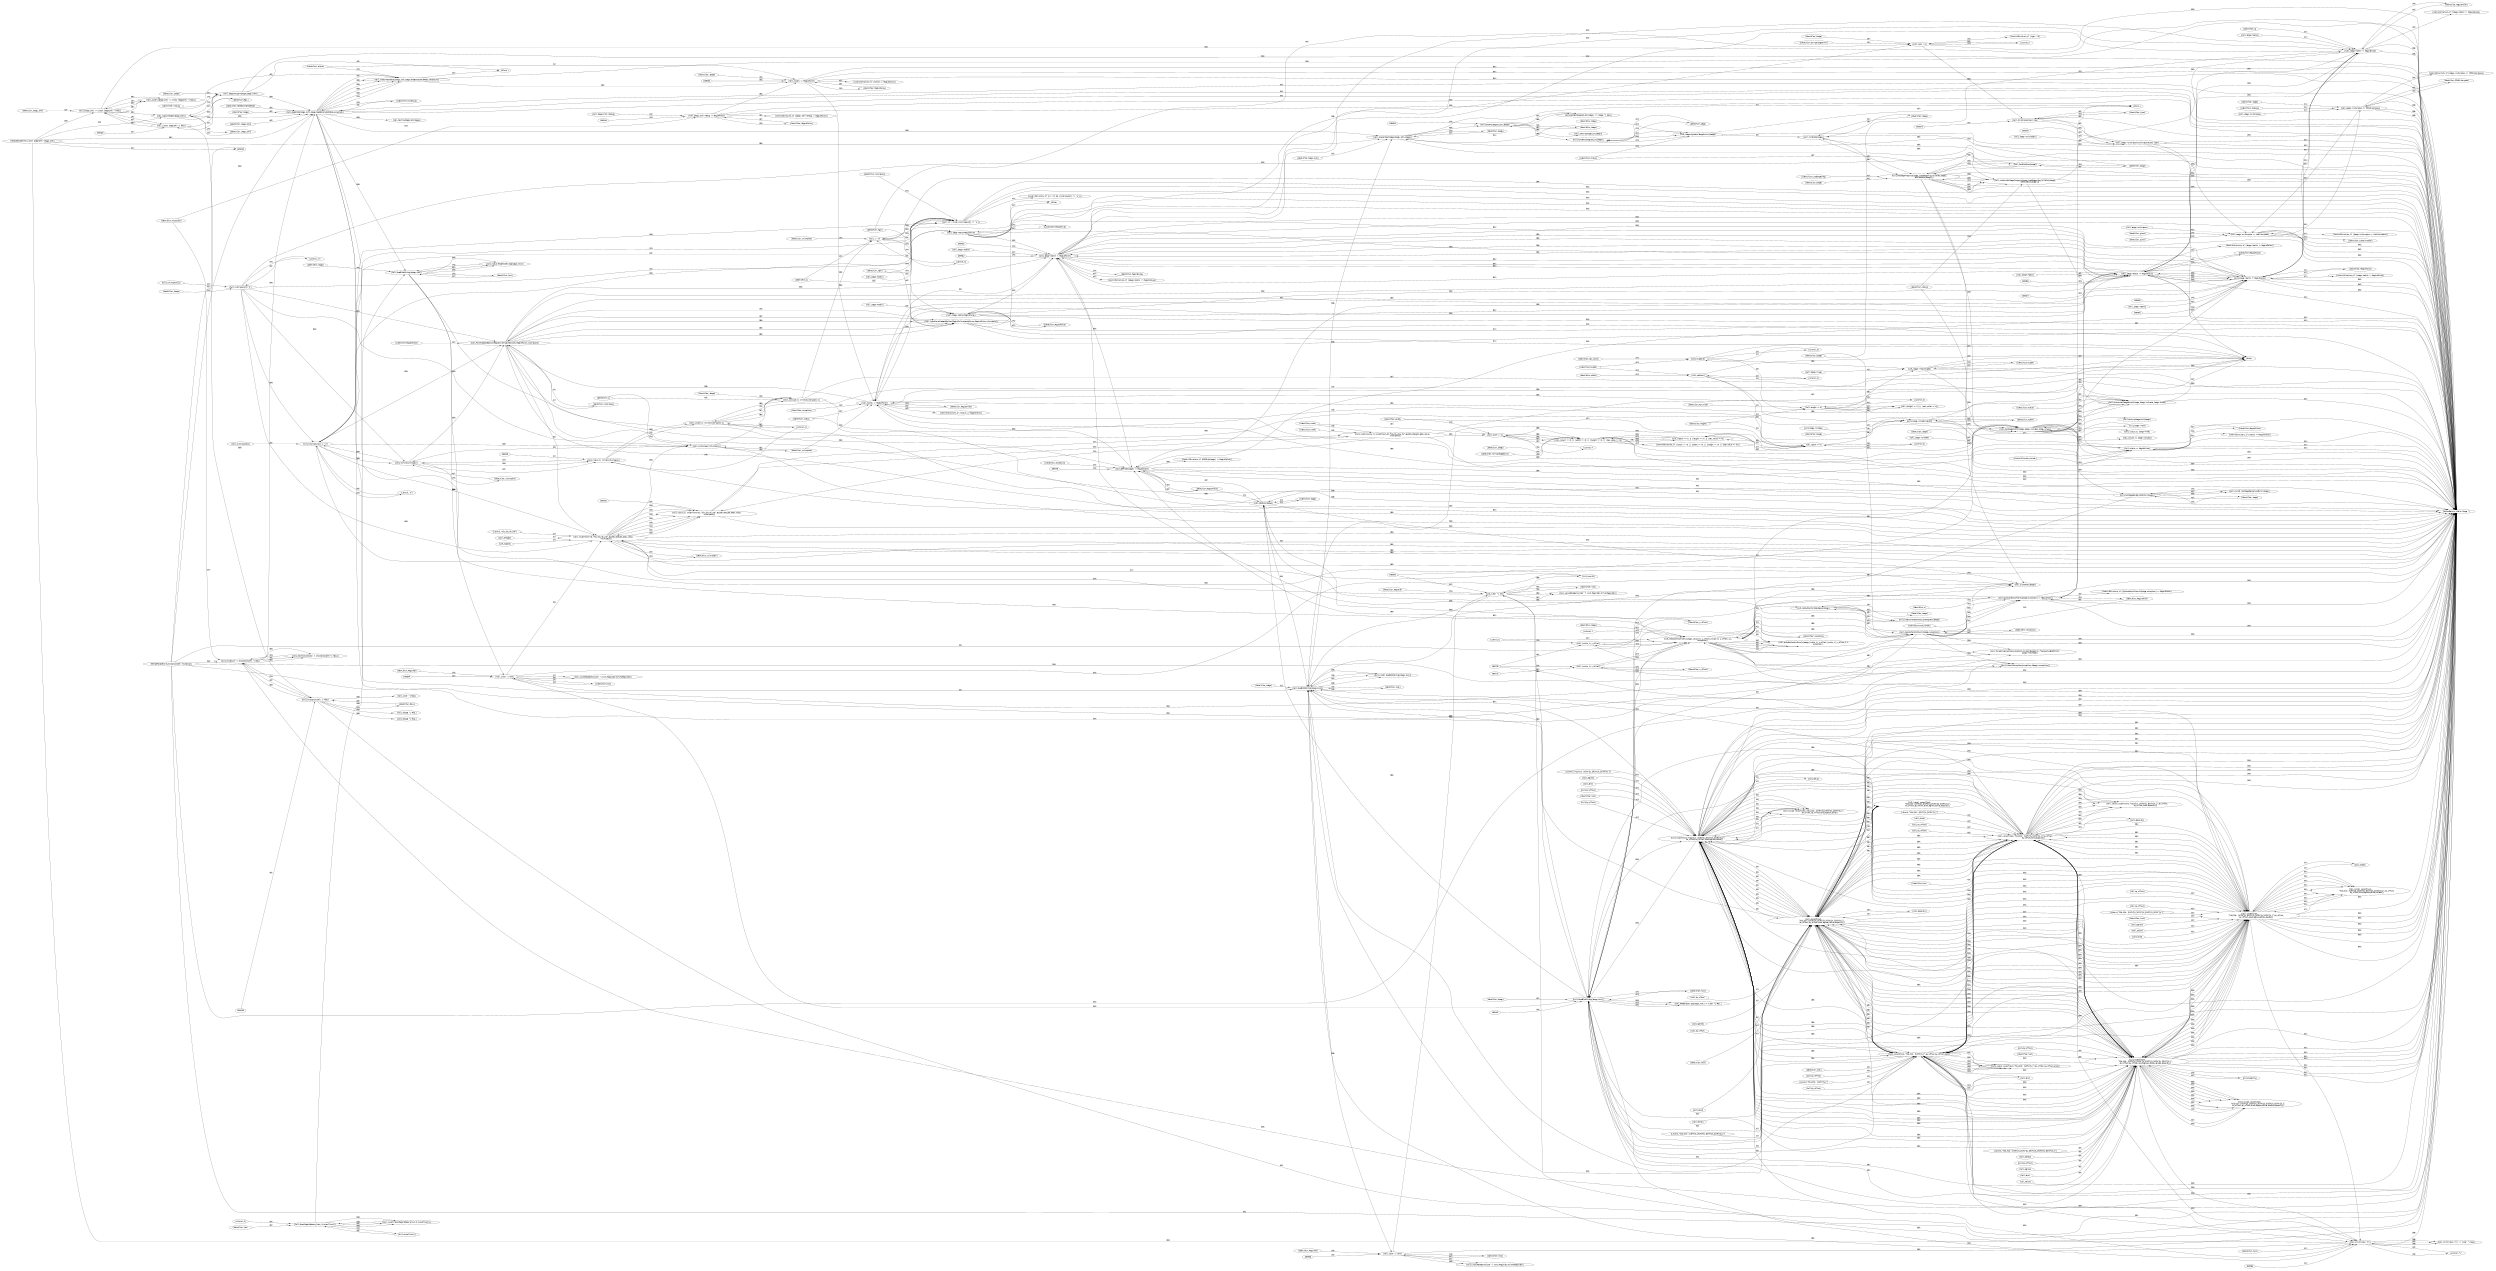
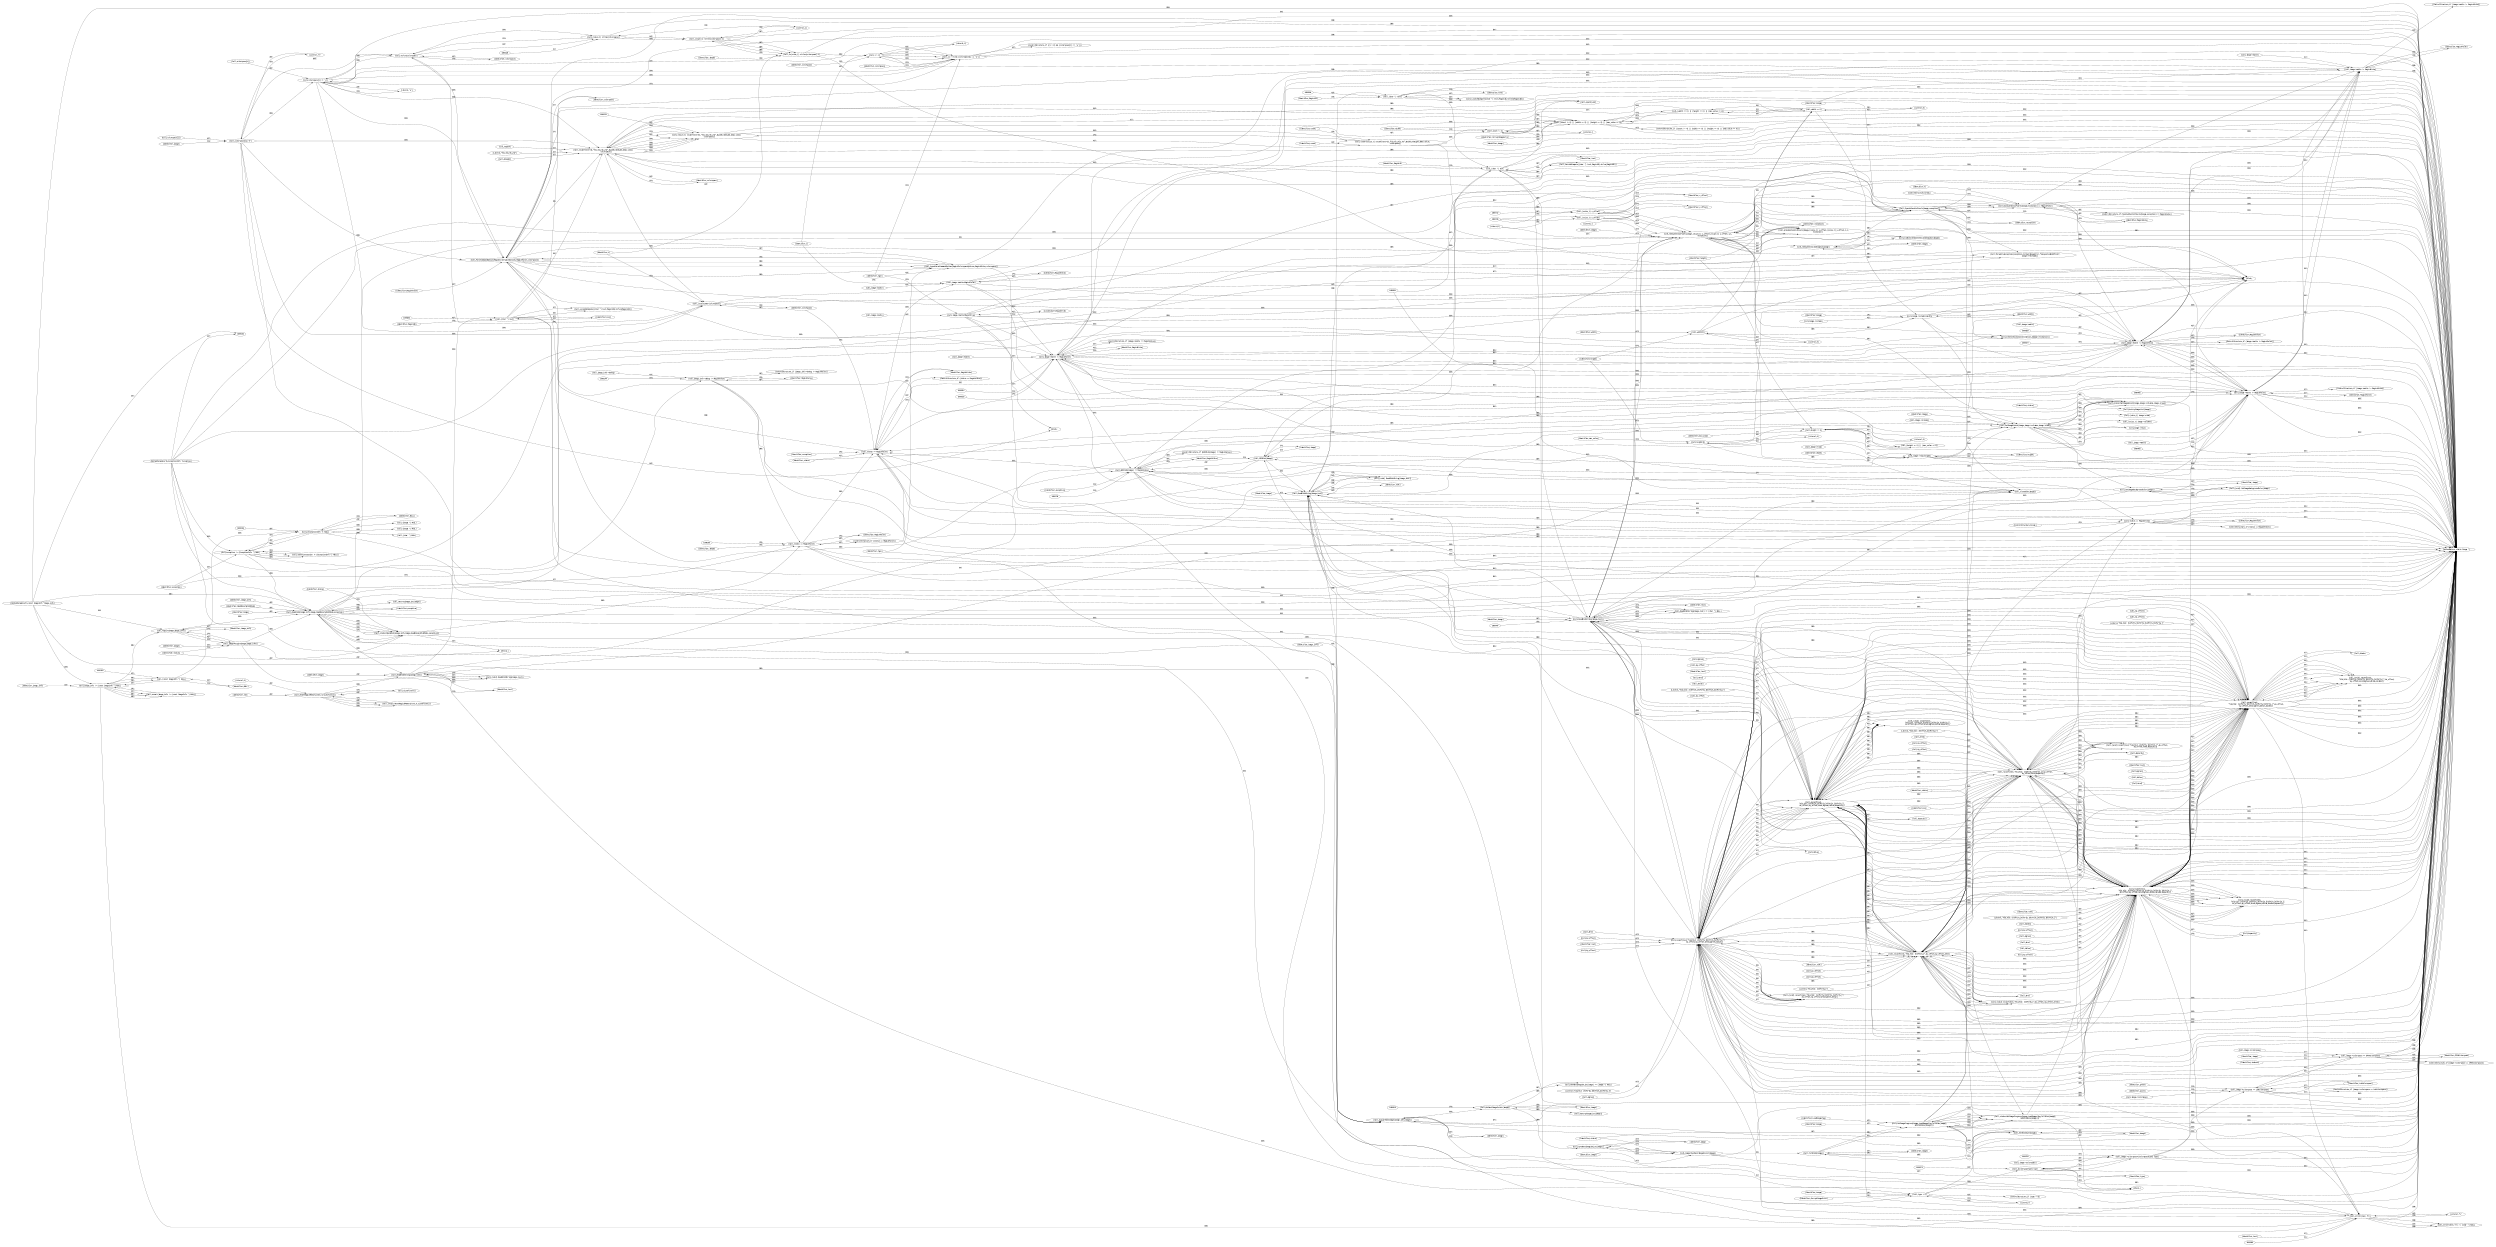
(2250, 29) -> none
(1923, 146) -> (1927, 1158)
none -> (1814, 453)
(1588, 577) -> (1588, 102)
